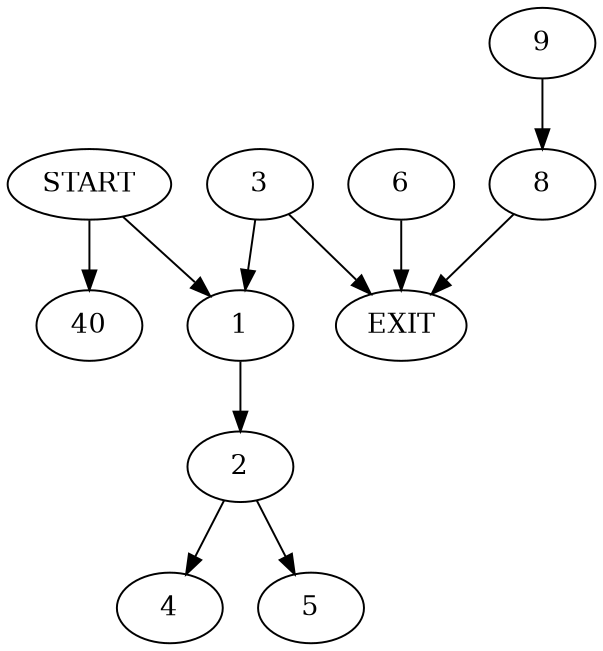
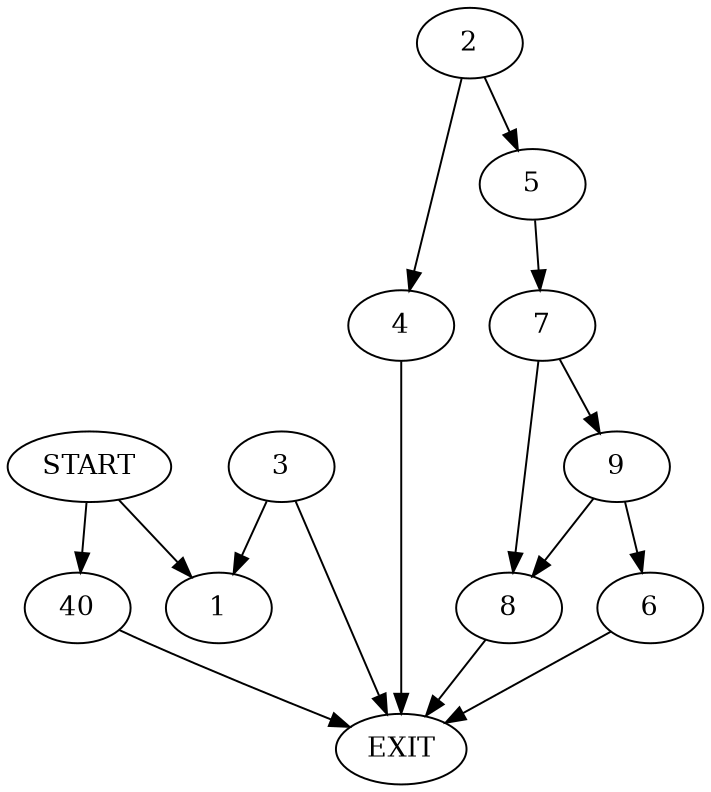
none -> (542, 326)
(240, 387) -> none
none -> (401, 527)
none -> (631, 527)
none -> (225, 676)
